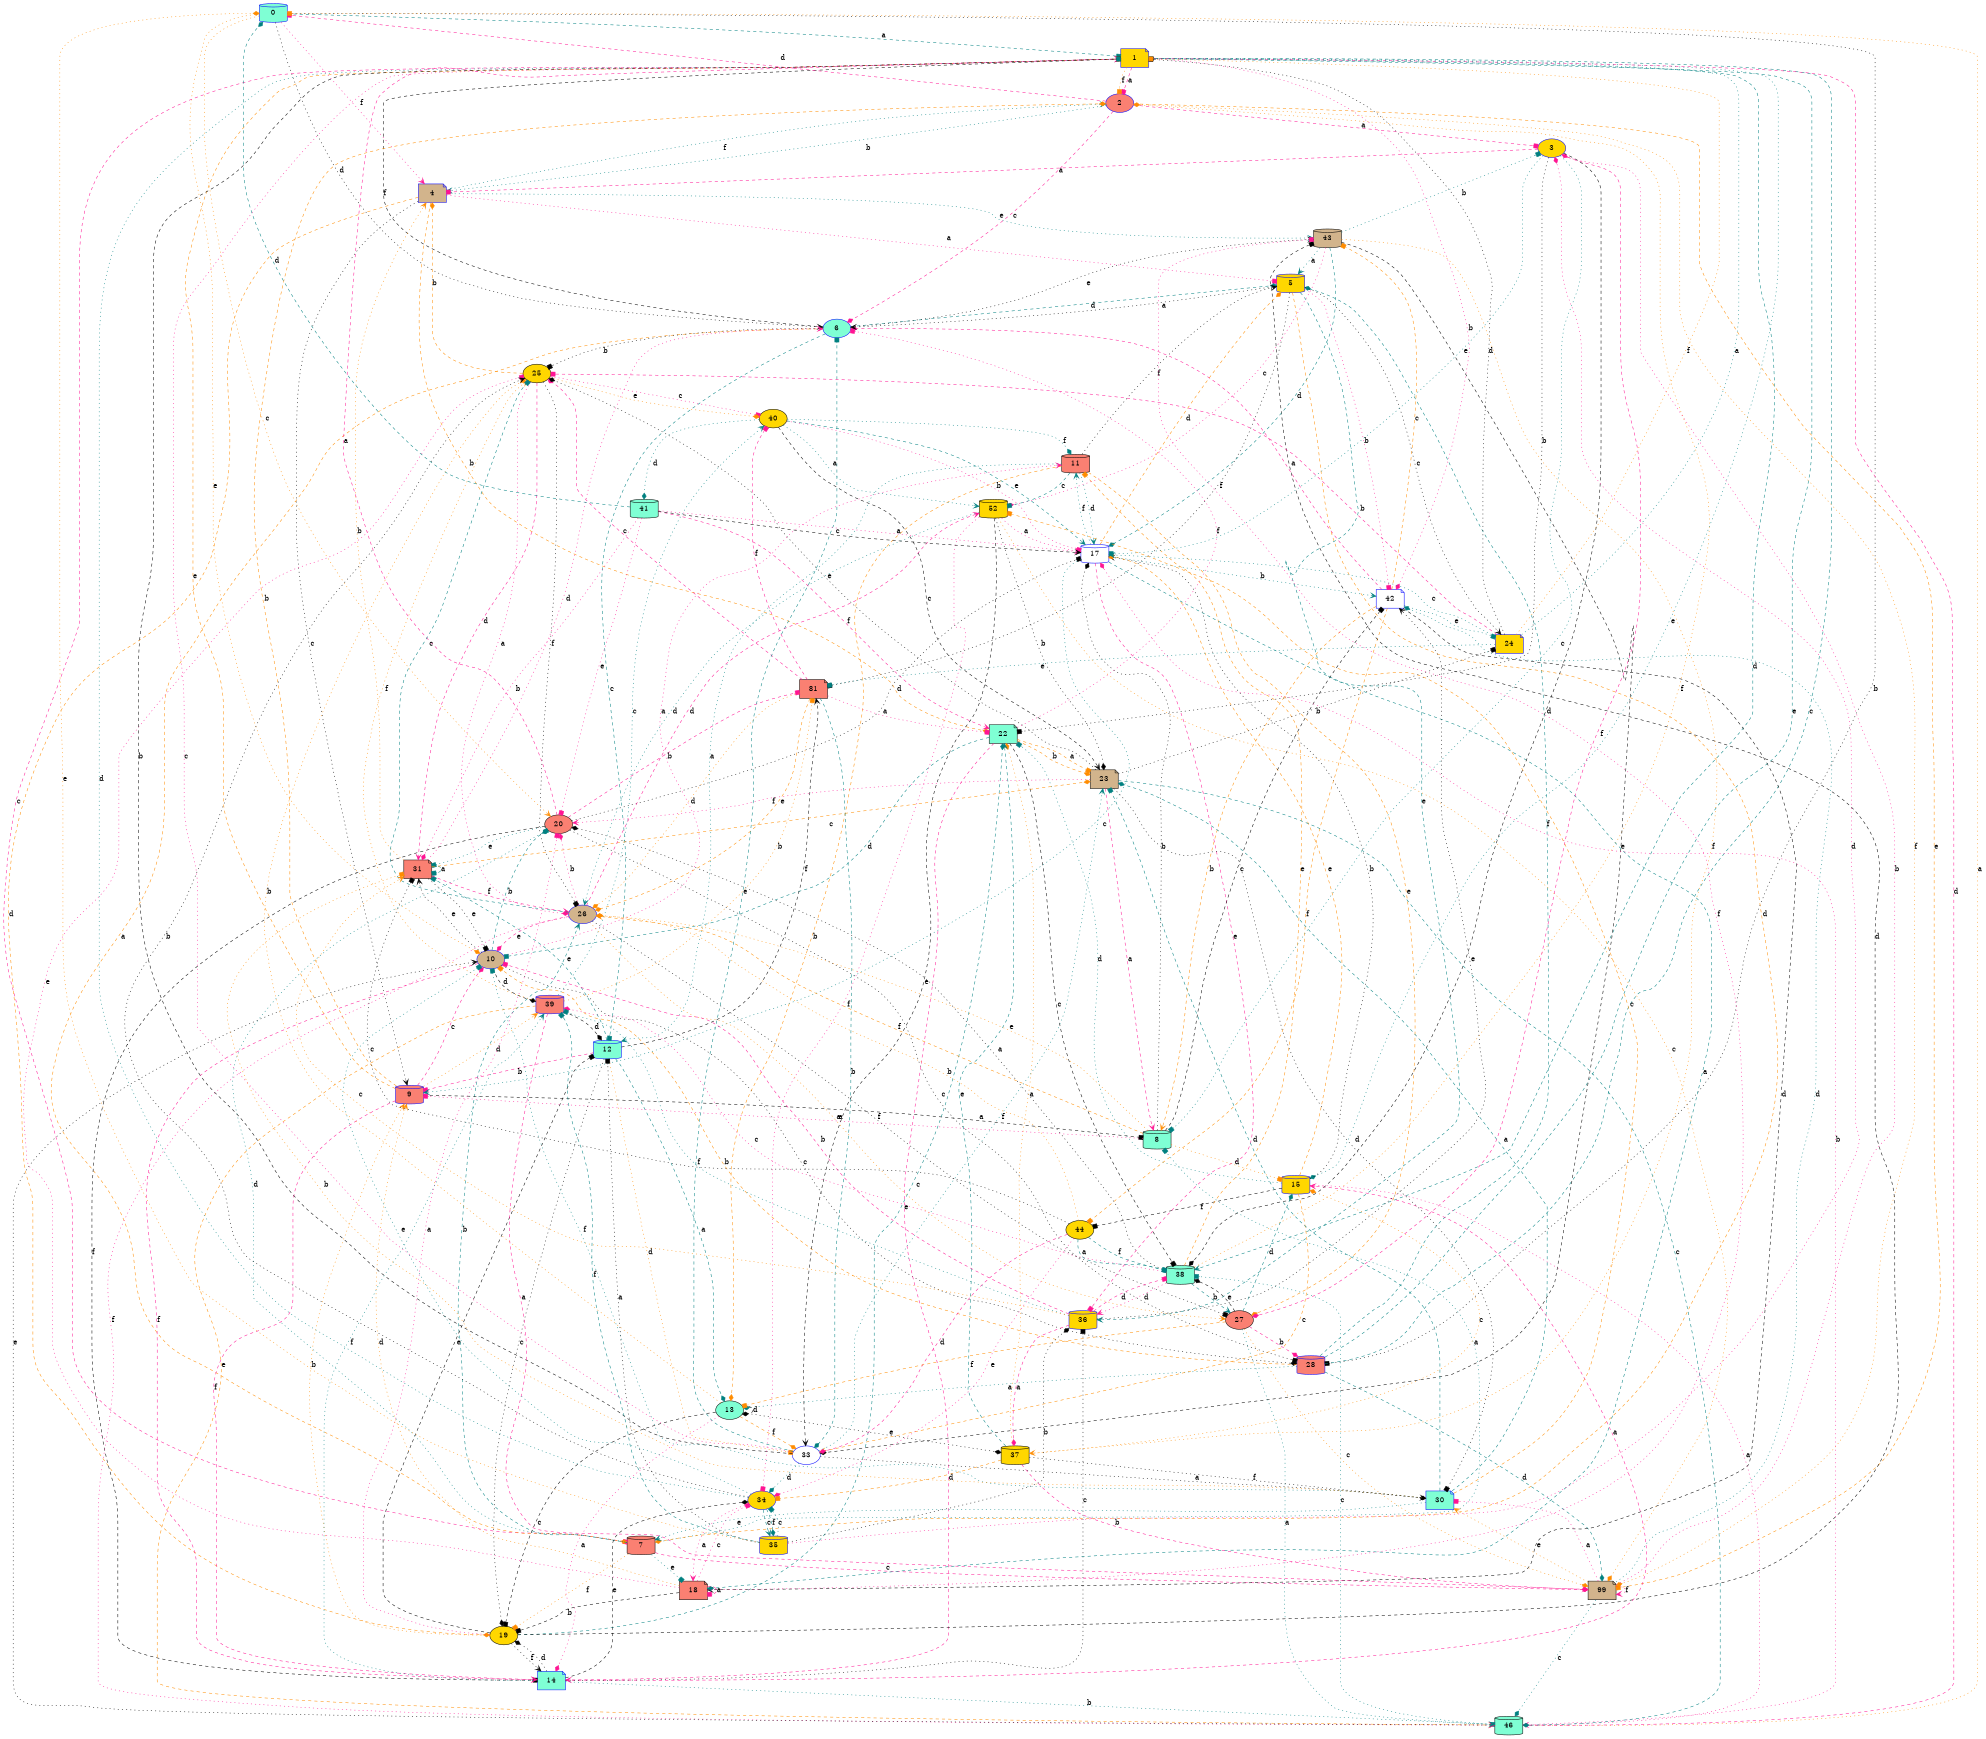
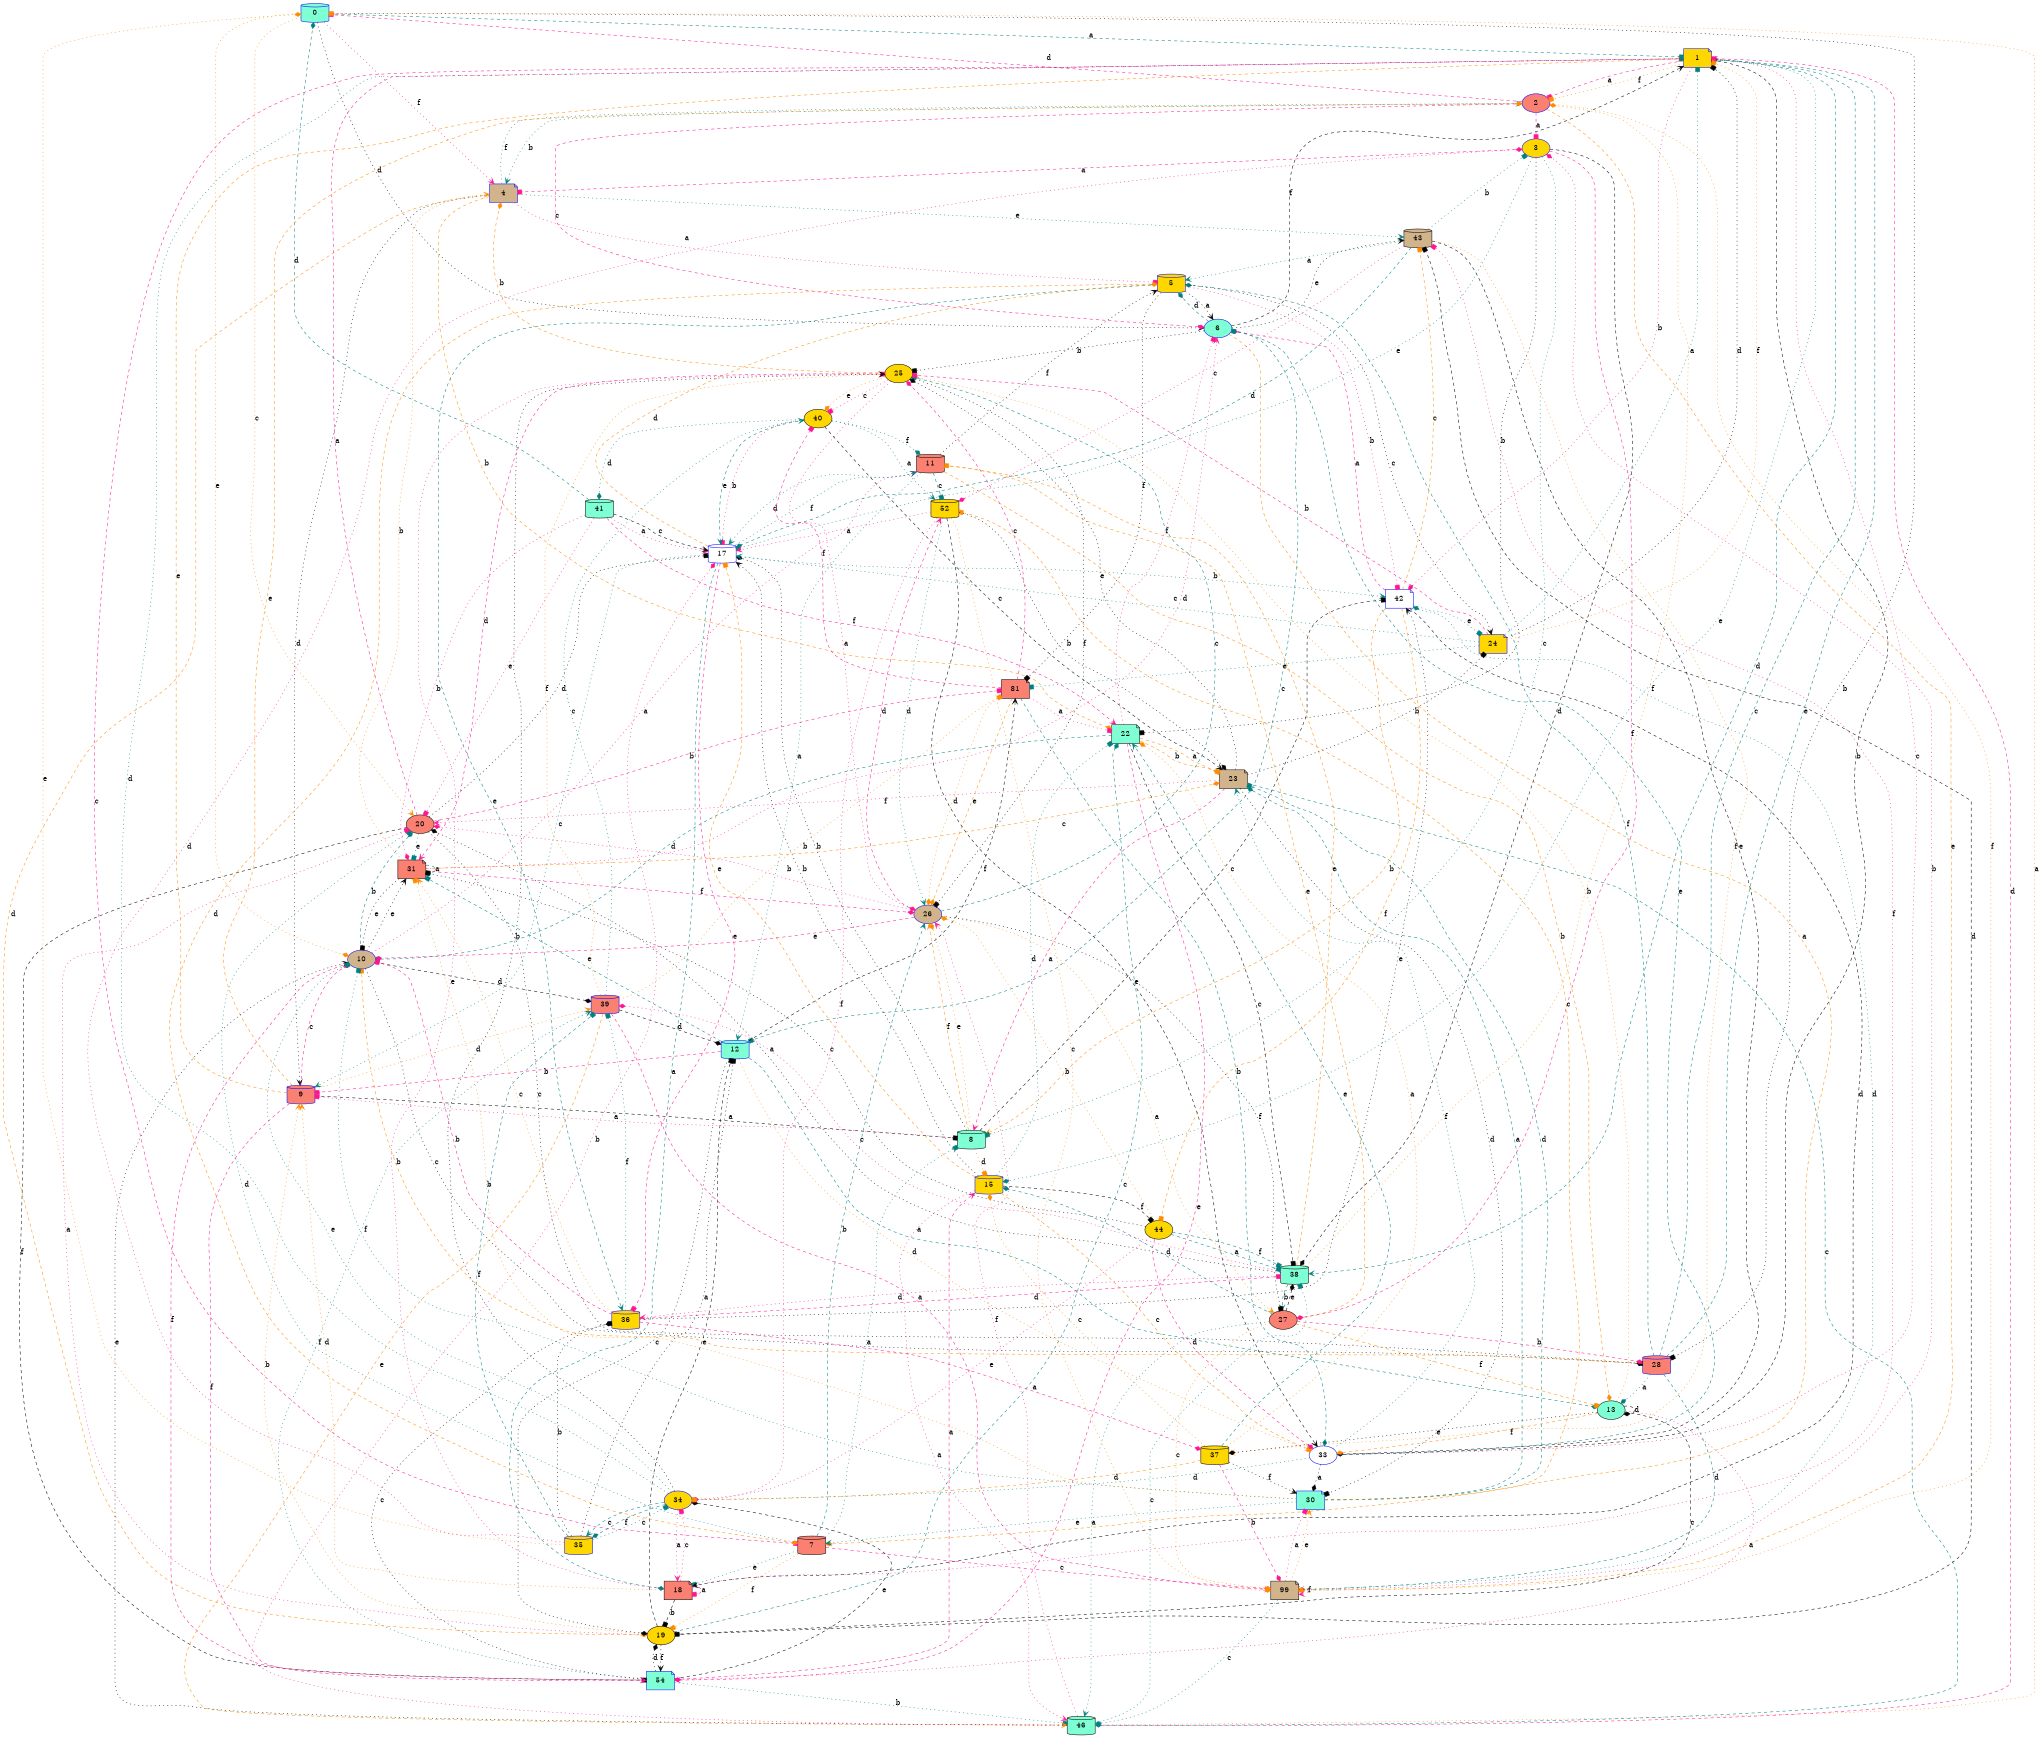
(267, 599) -> (271, 599)
(313, 644) -> (299, 644)
(496, 898) -> (667, 892)
(551, 1681) -> (661, 1681)
(282, 1706) -> (991, 1314)
